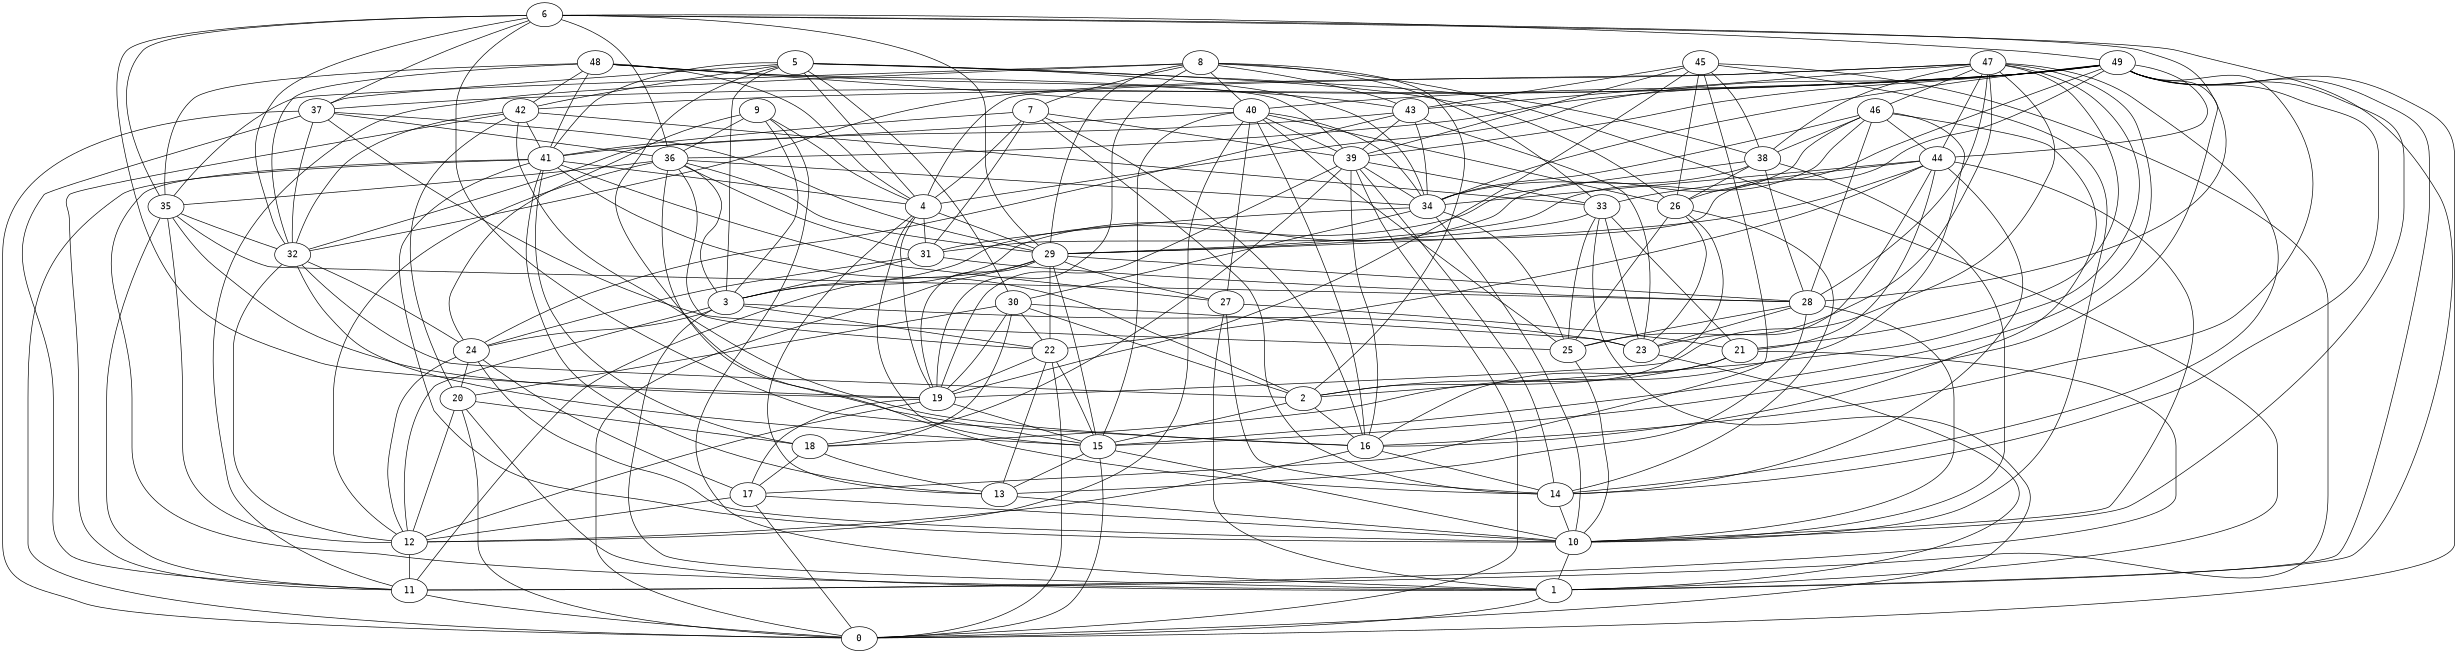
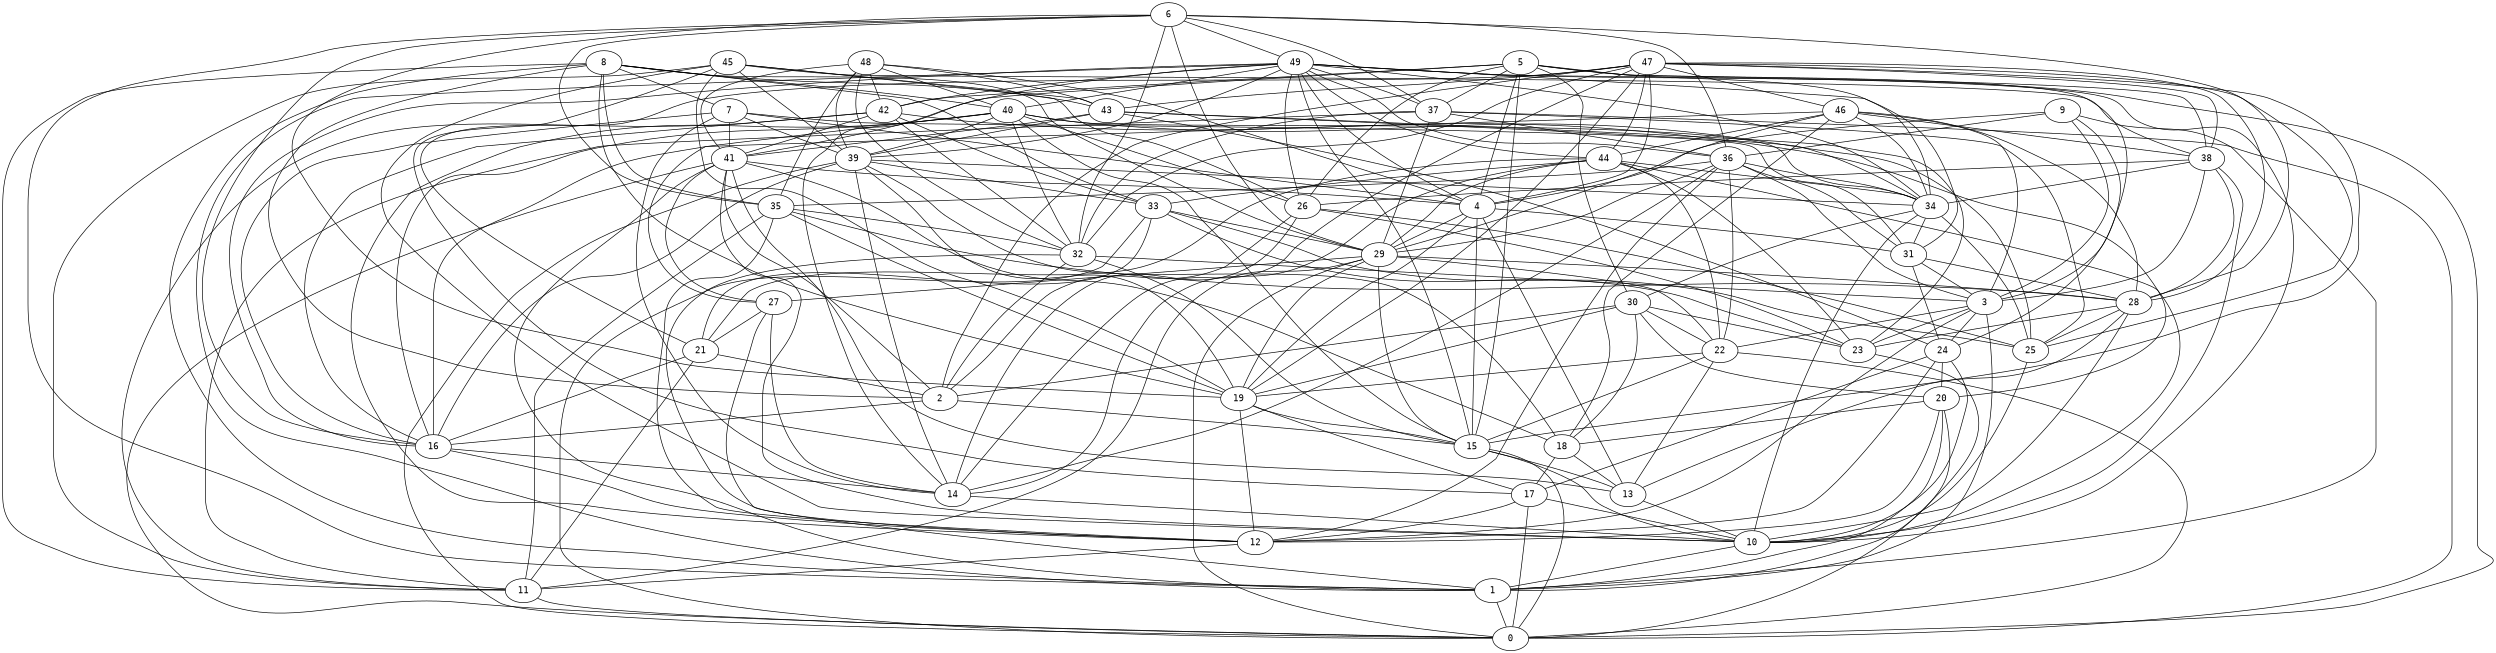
(385, 299) -> (1488, 276)
